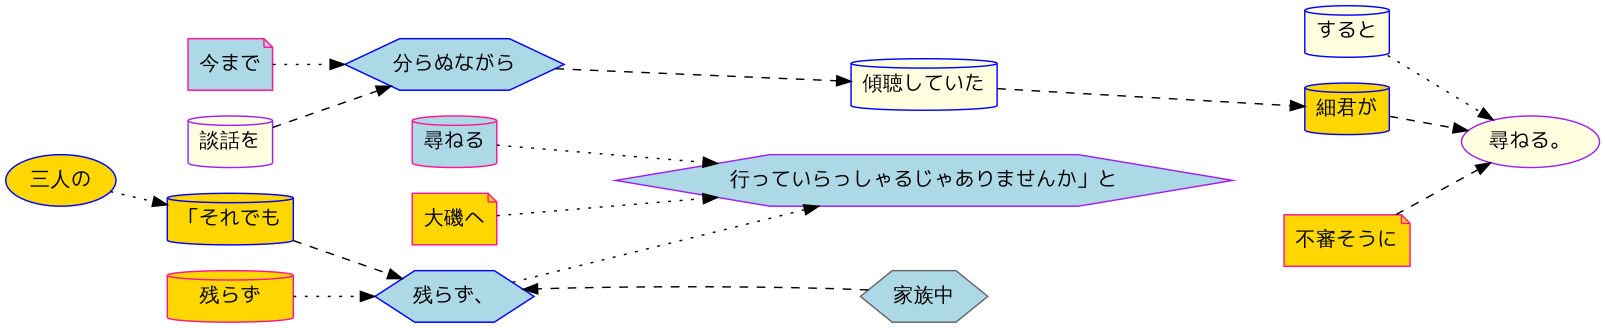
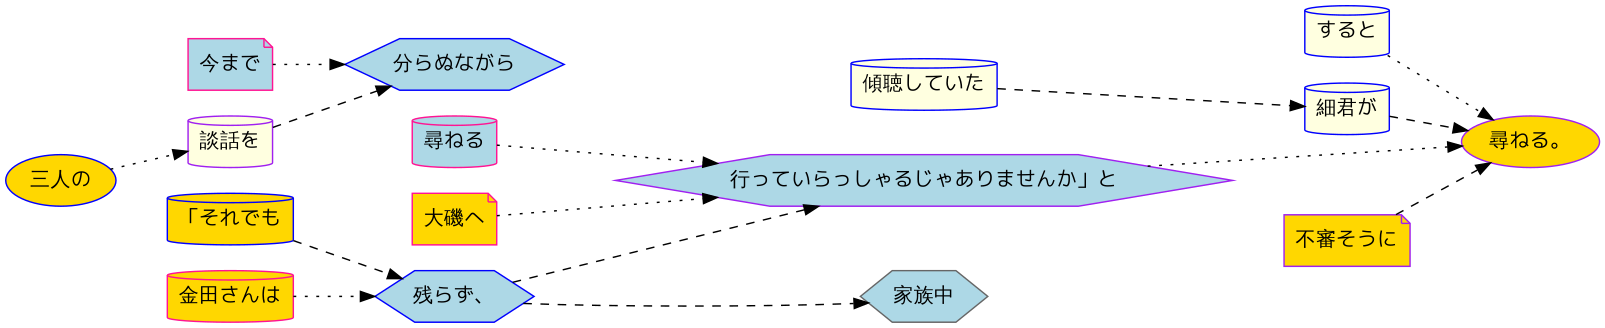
(696, 75) -> none
(1347, 109) -> (1347, 109)
(1531, 142) -> (1531, 142)
none -> (1298, 157)
(132, 197) -> (142, 162)
(1347, 241) -> (1347, 241)
(659, 246) -> (659, 246)
(703, 287) -> (688, 306)
(230, 296) -> (230, 296)
